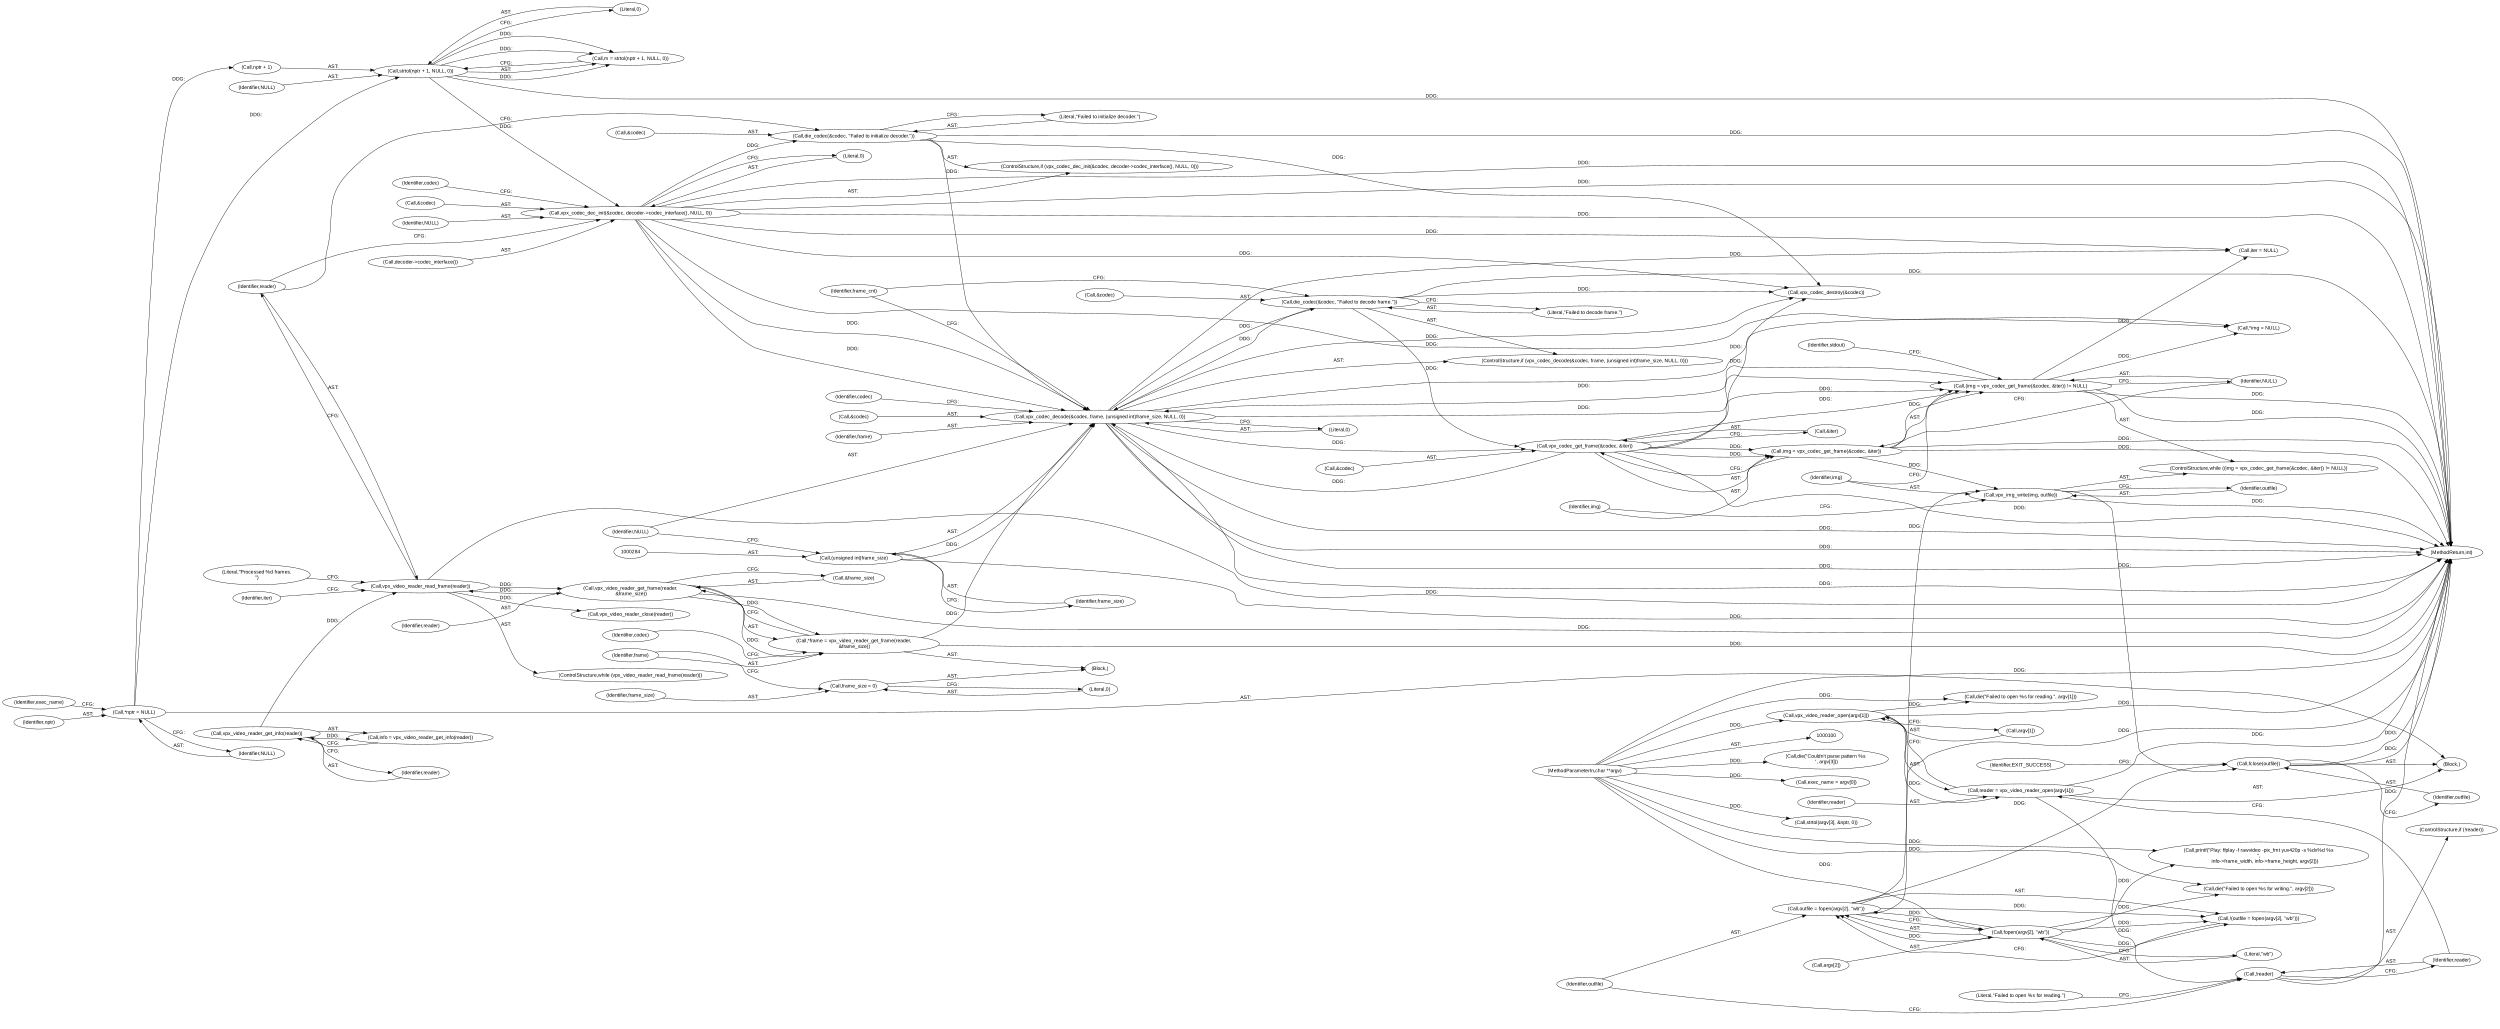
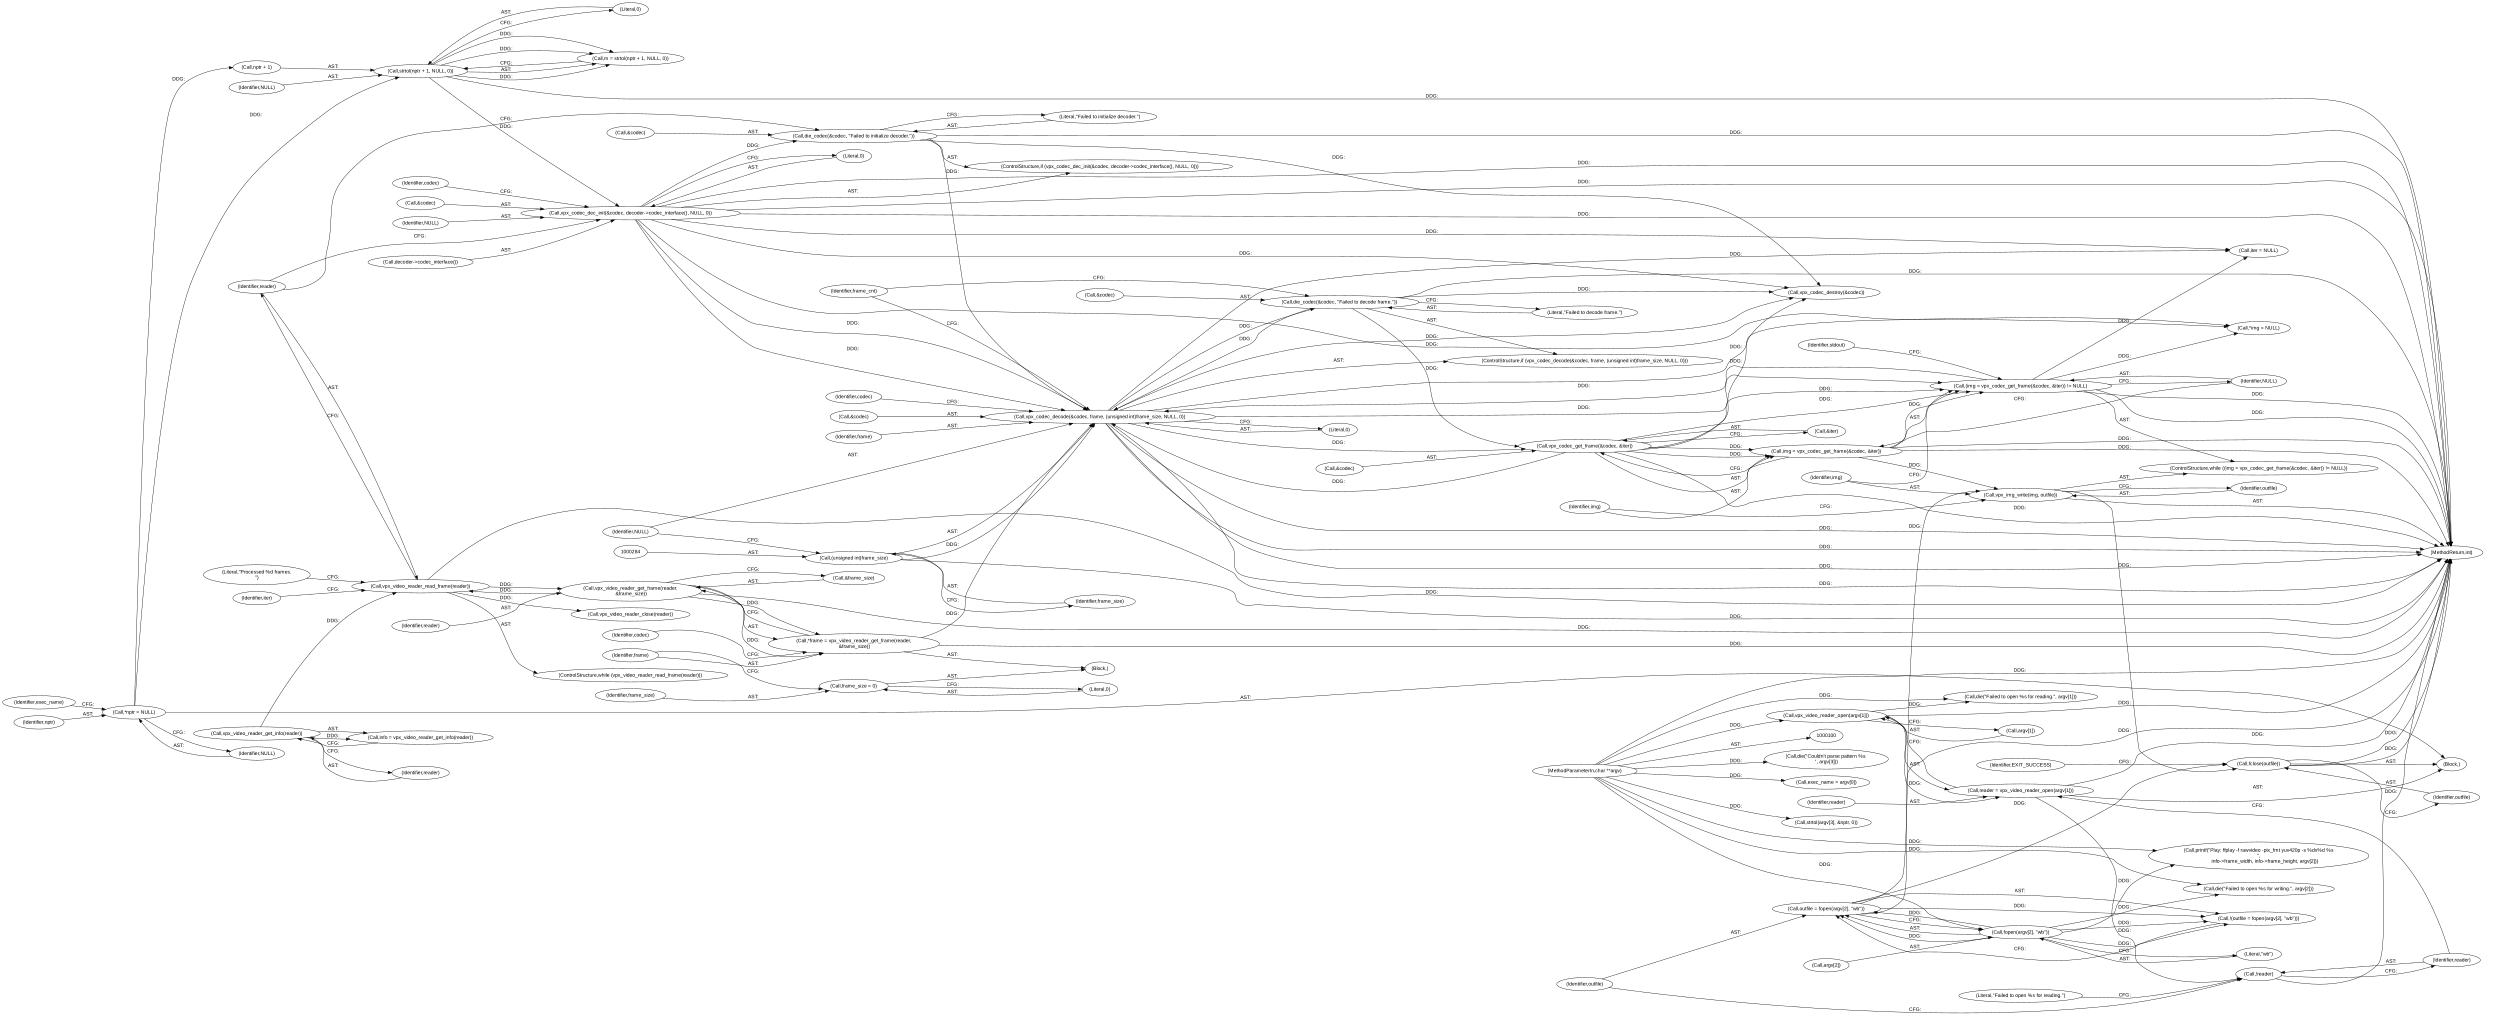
(2259, 501) -> (2259, 501)
(2452, 830) -> none
